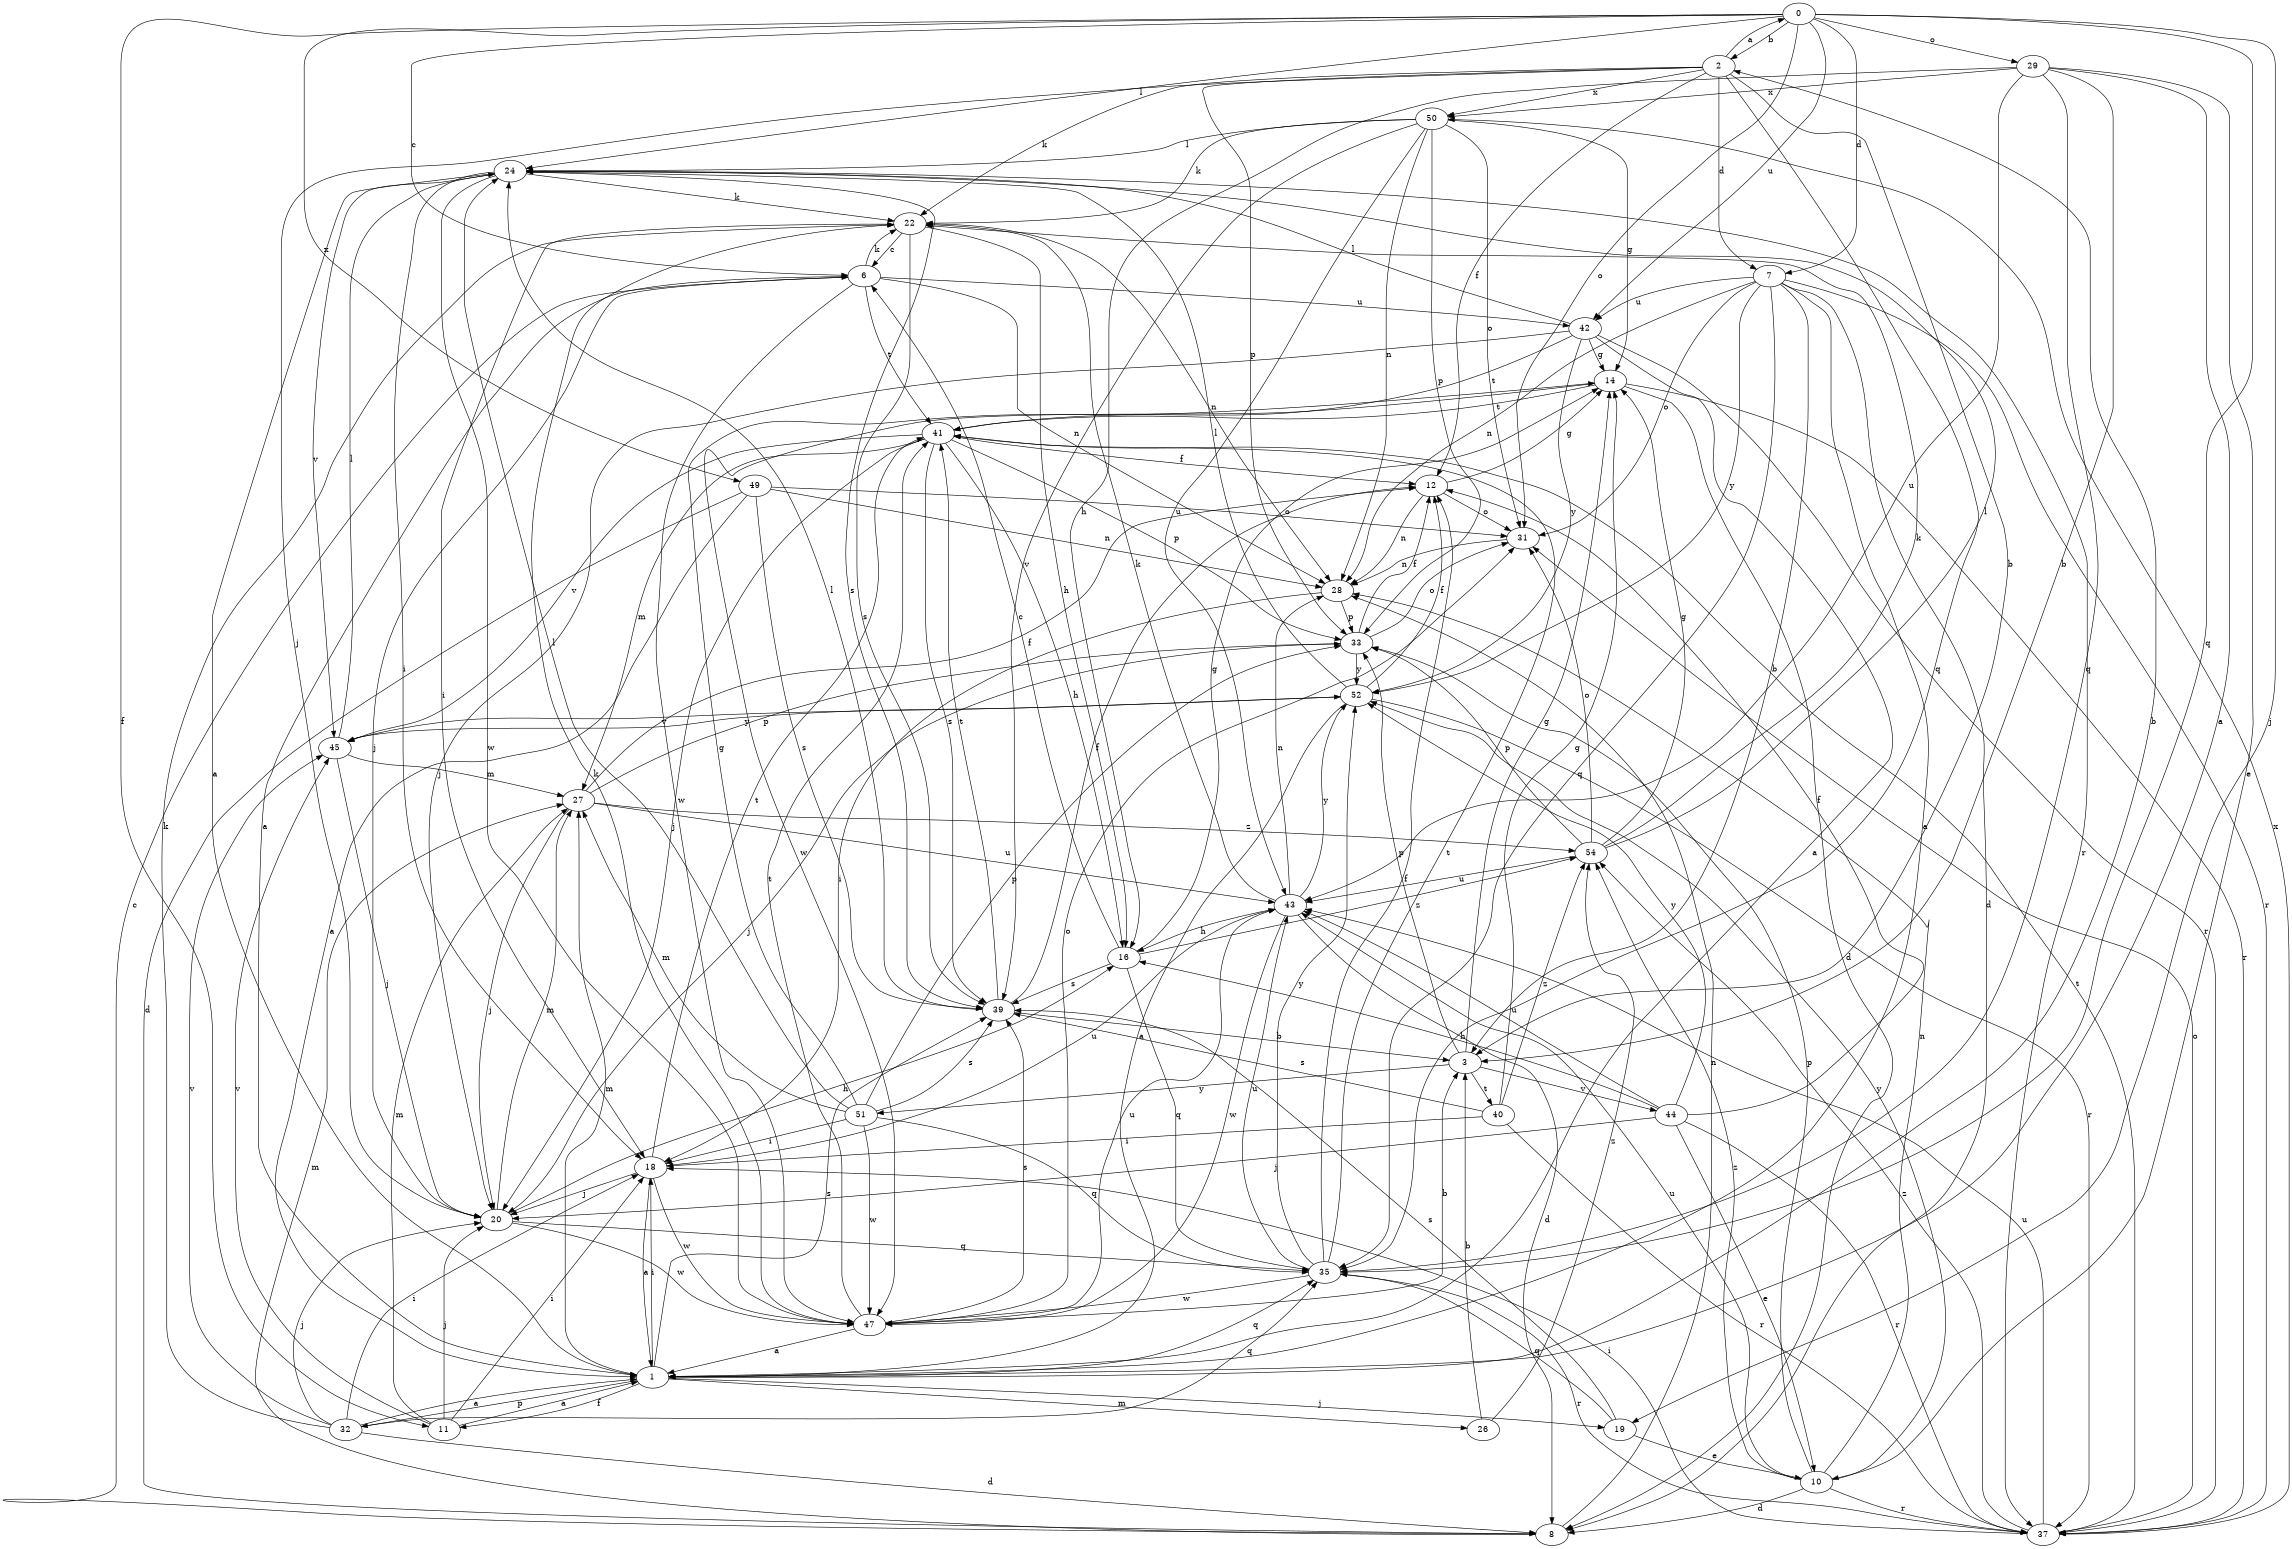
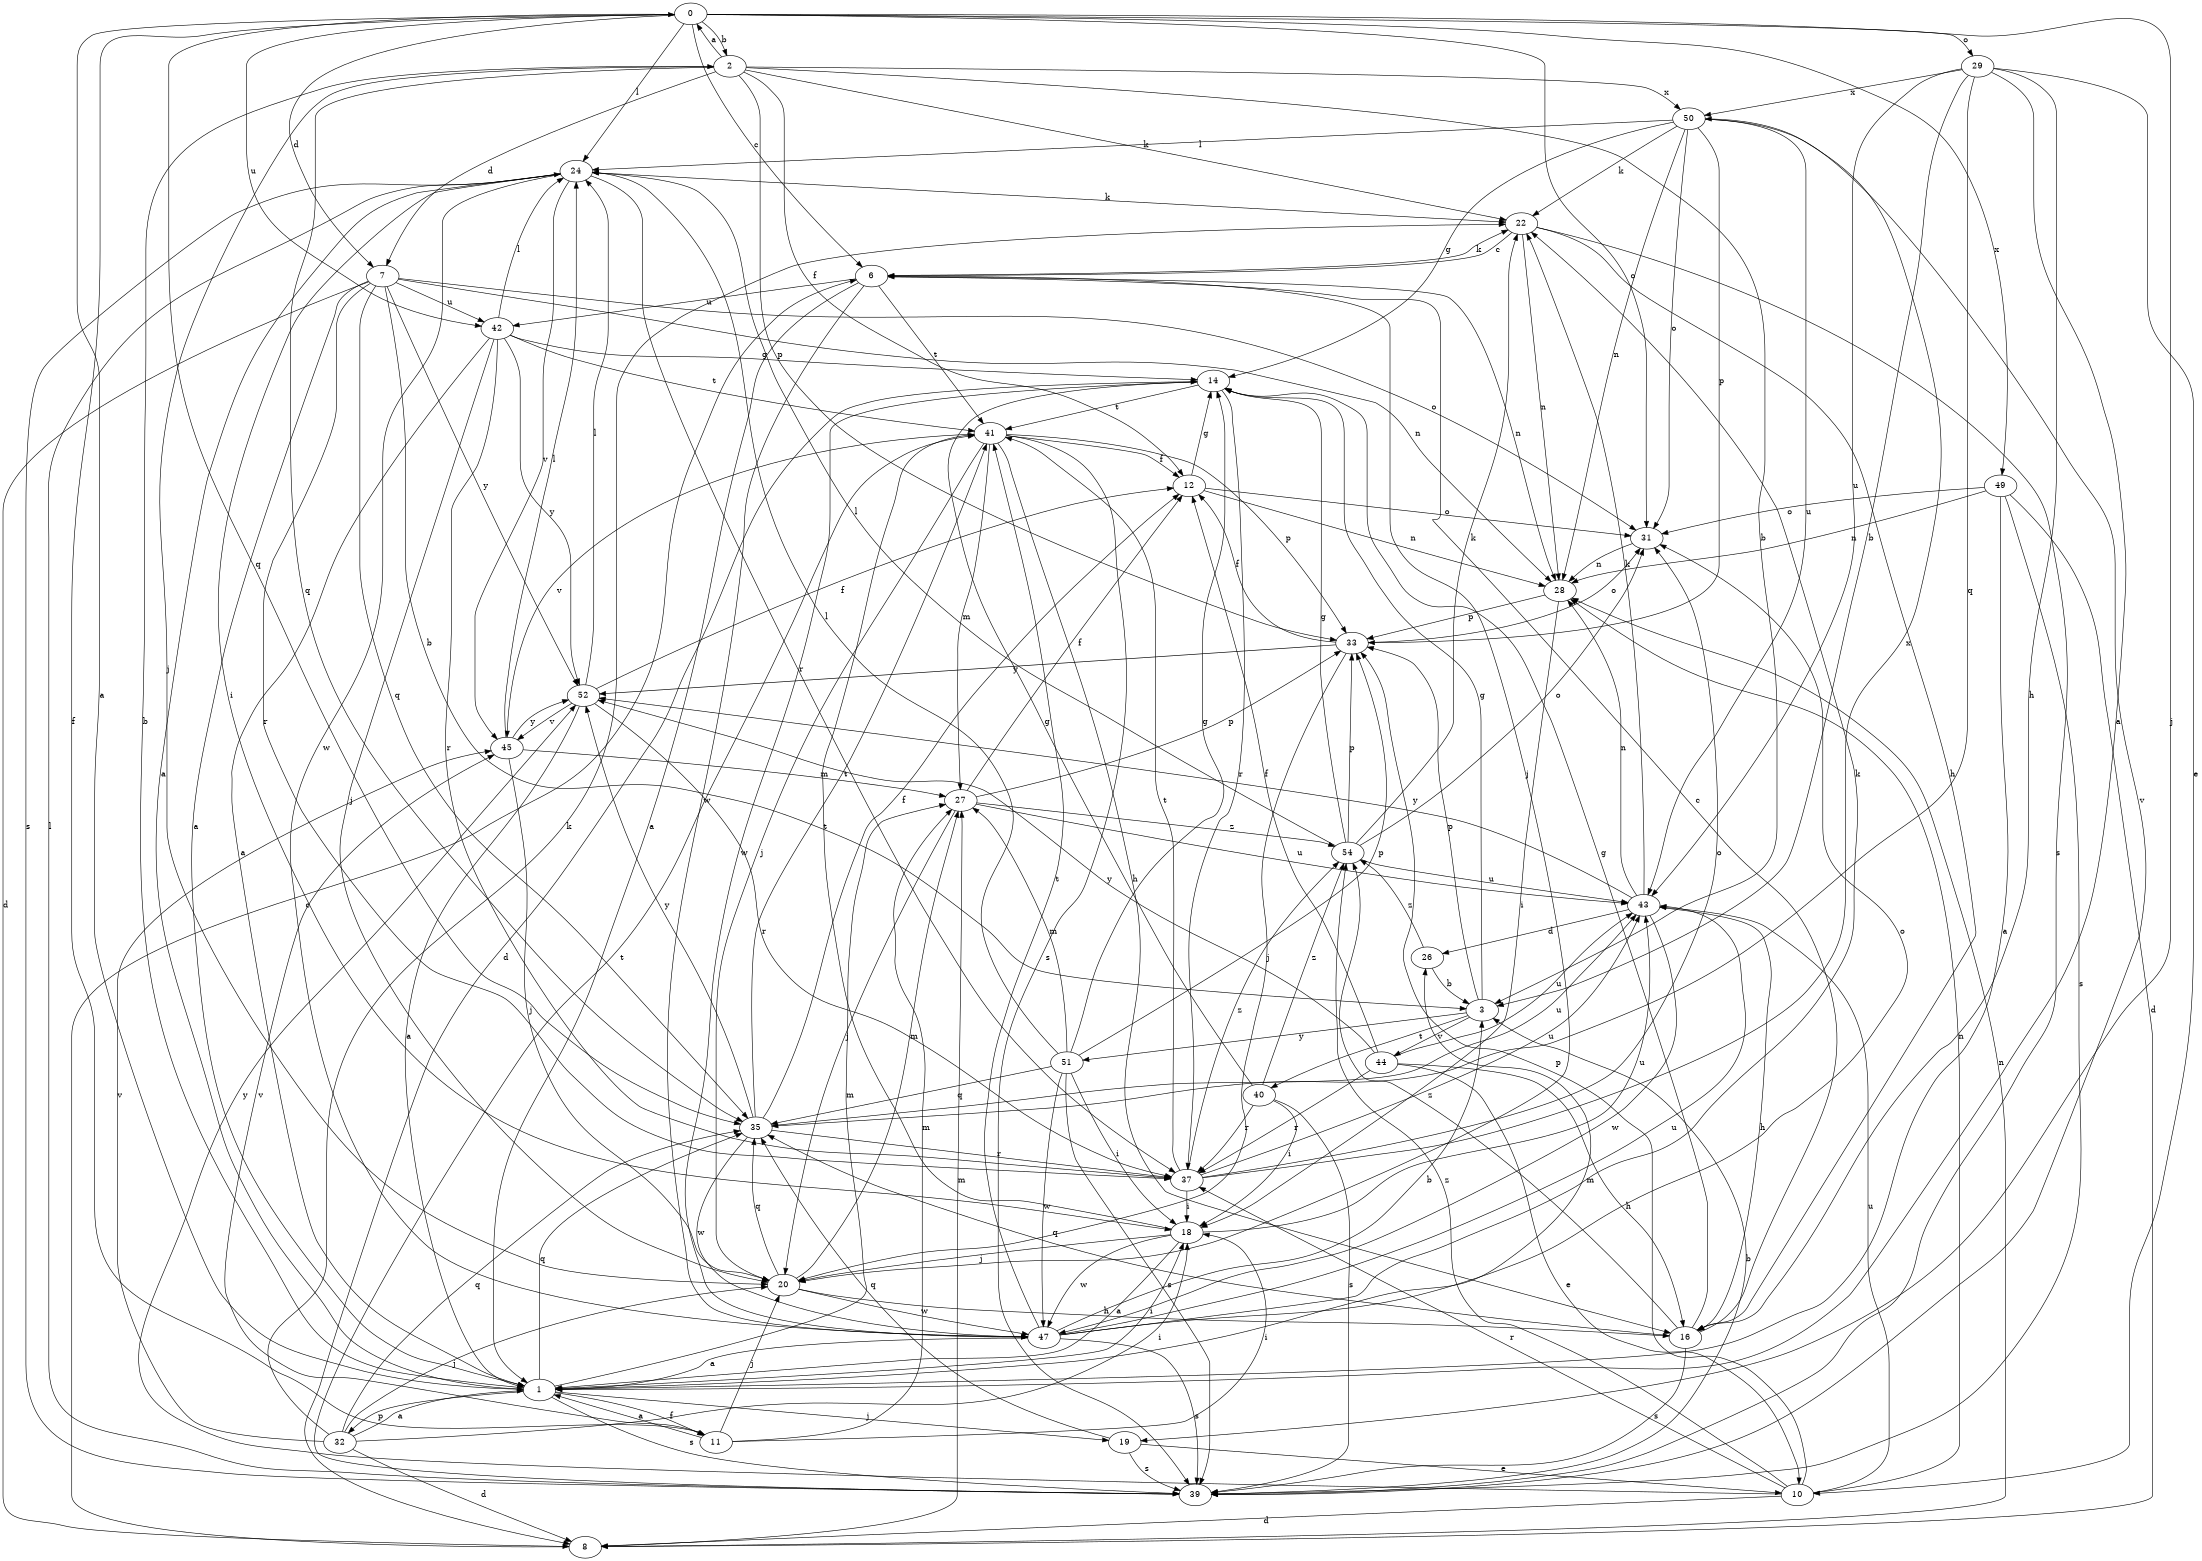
(442, 540) -> none
none -> (99, 546)
(1123, 668) -> none
(1556, 1137) -> (1539, 931)
(1088, 1175) -> none
